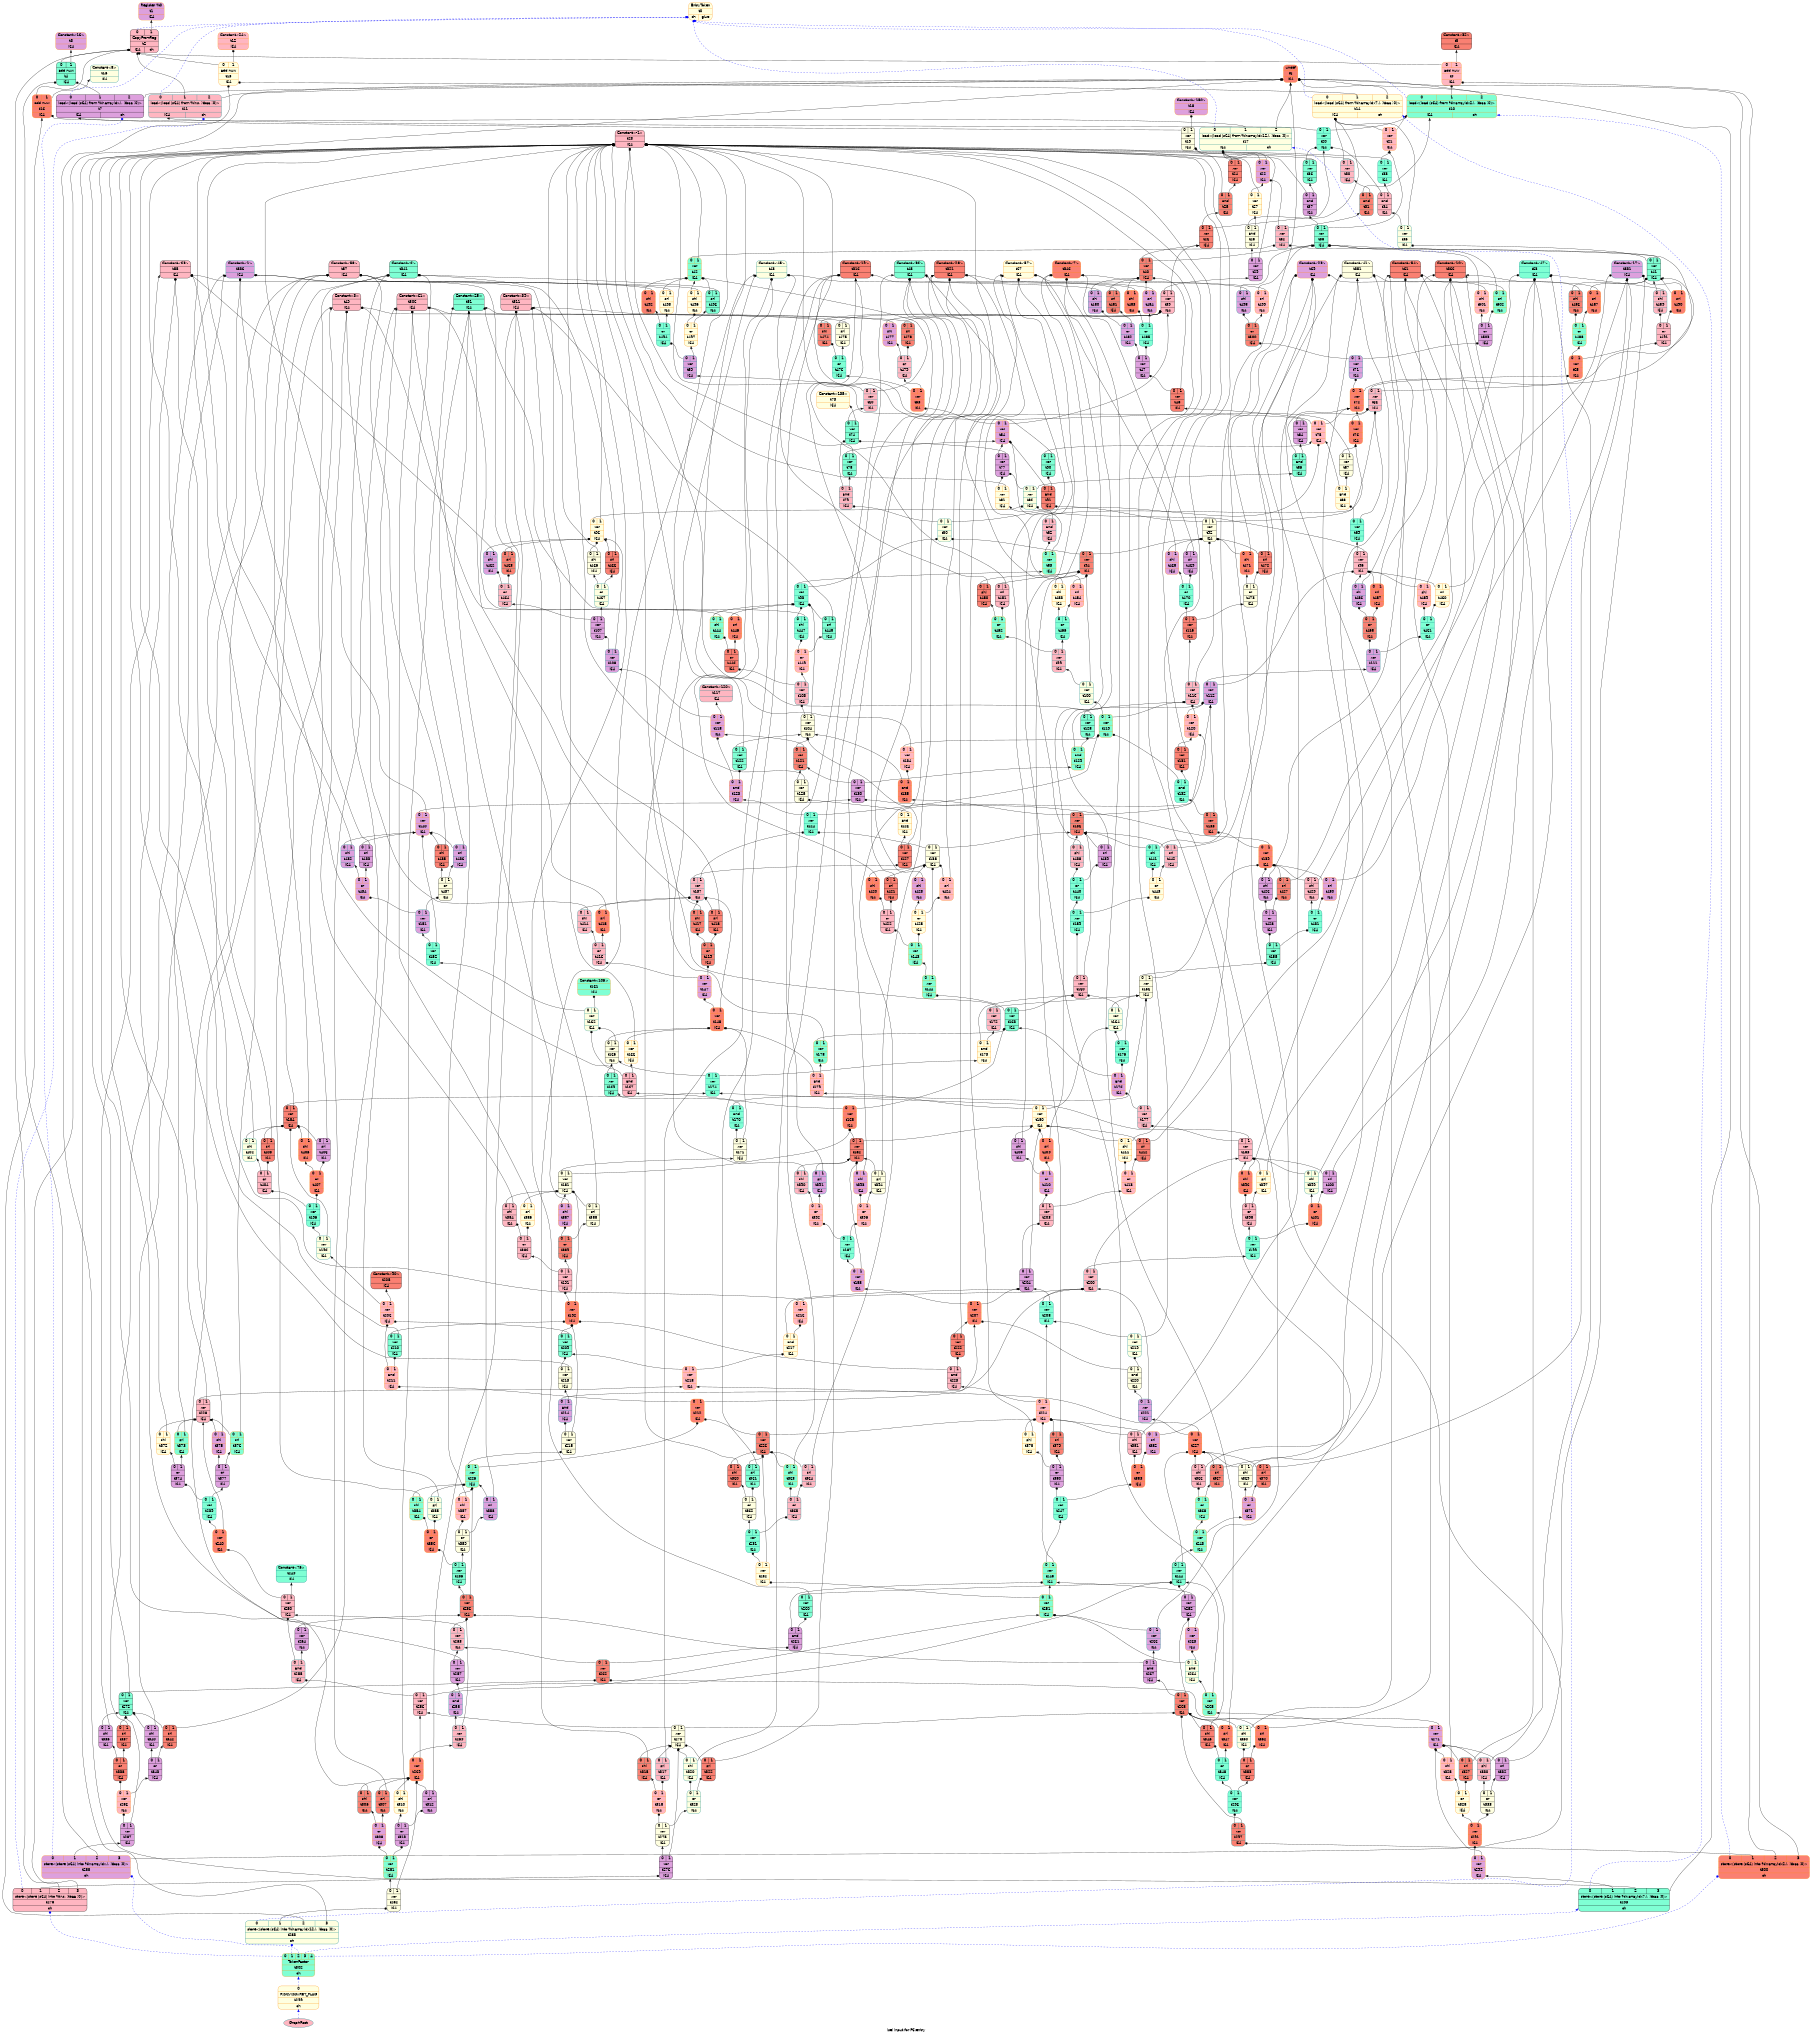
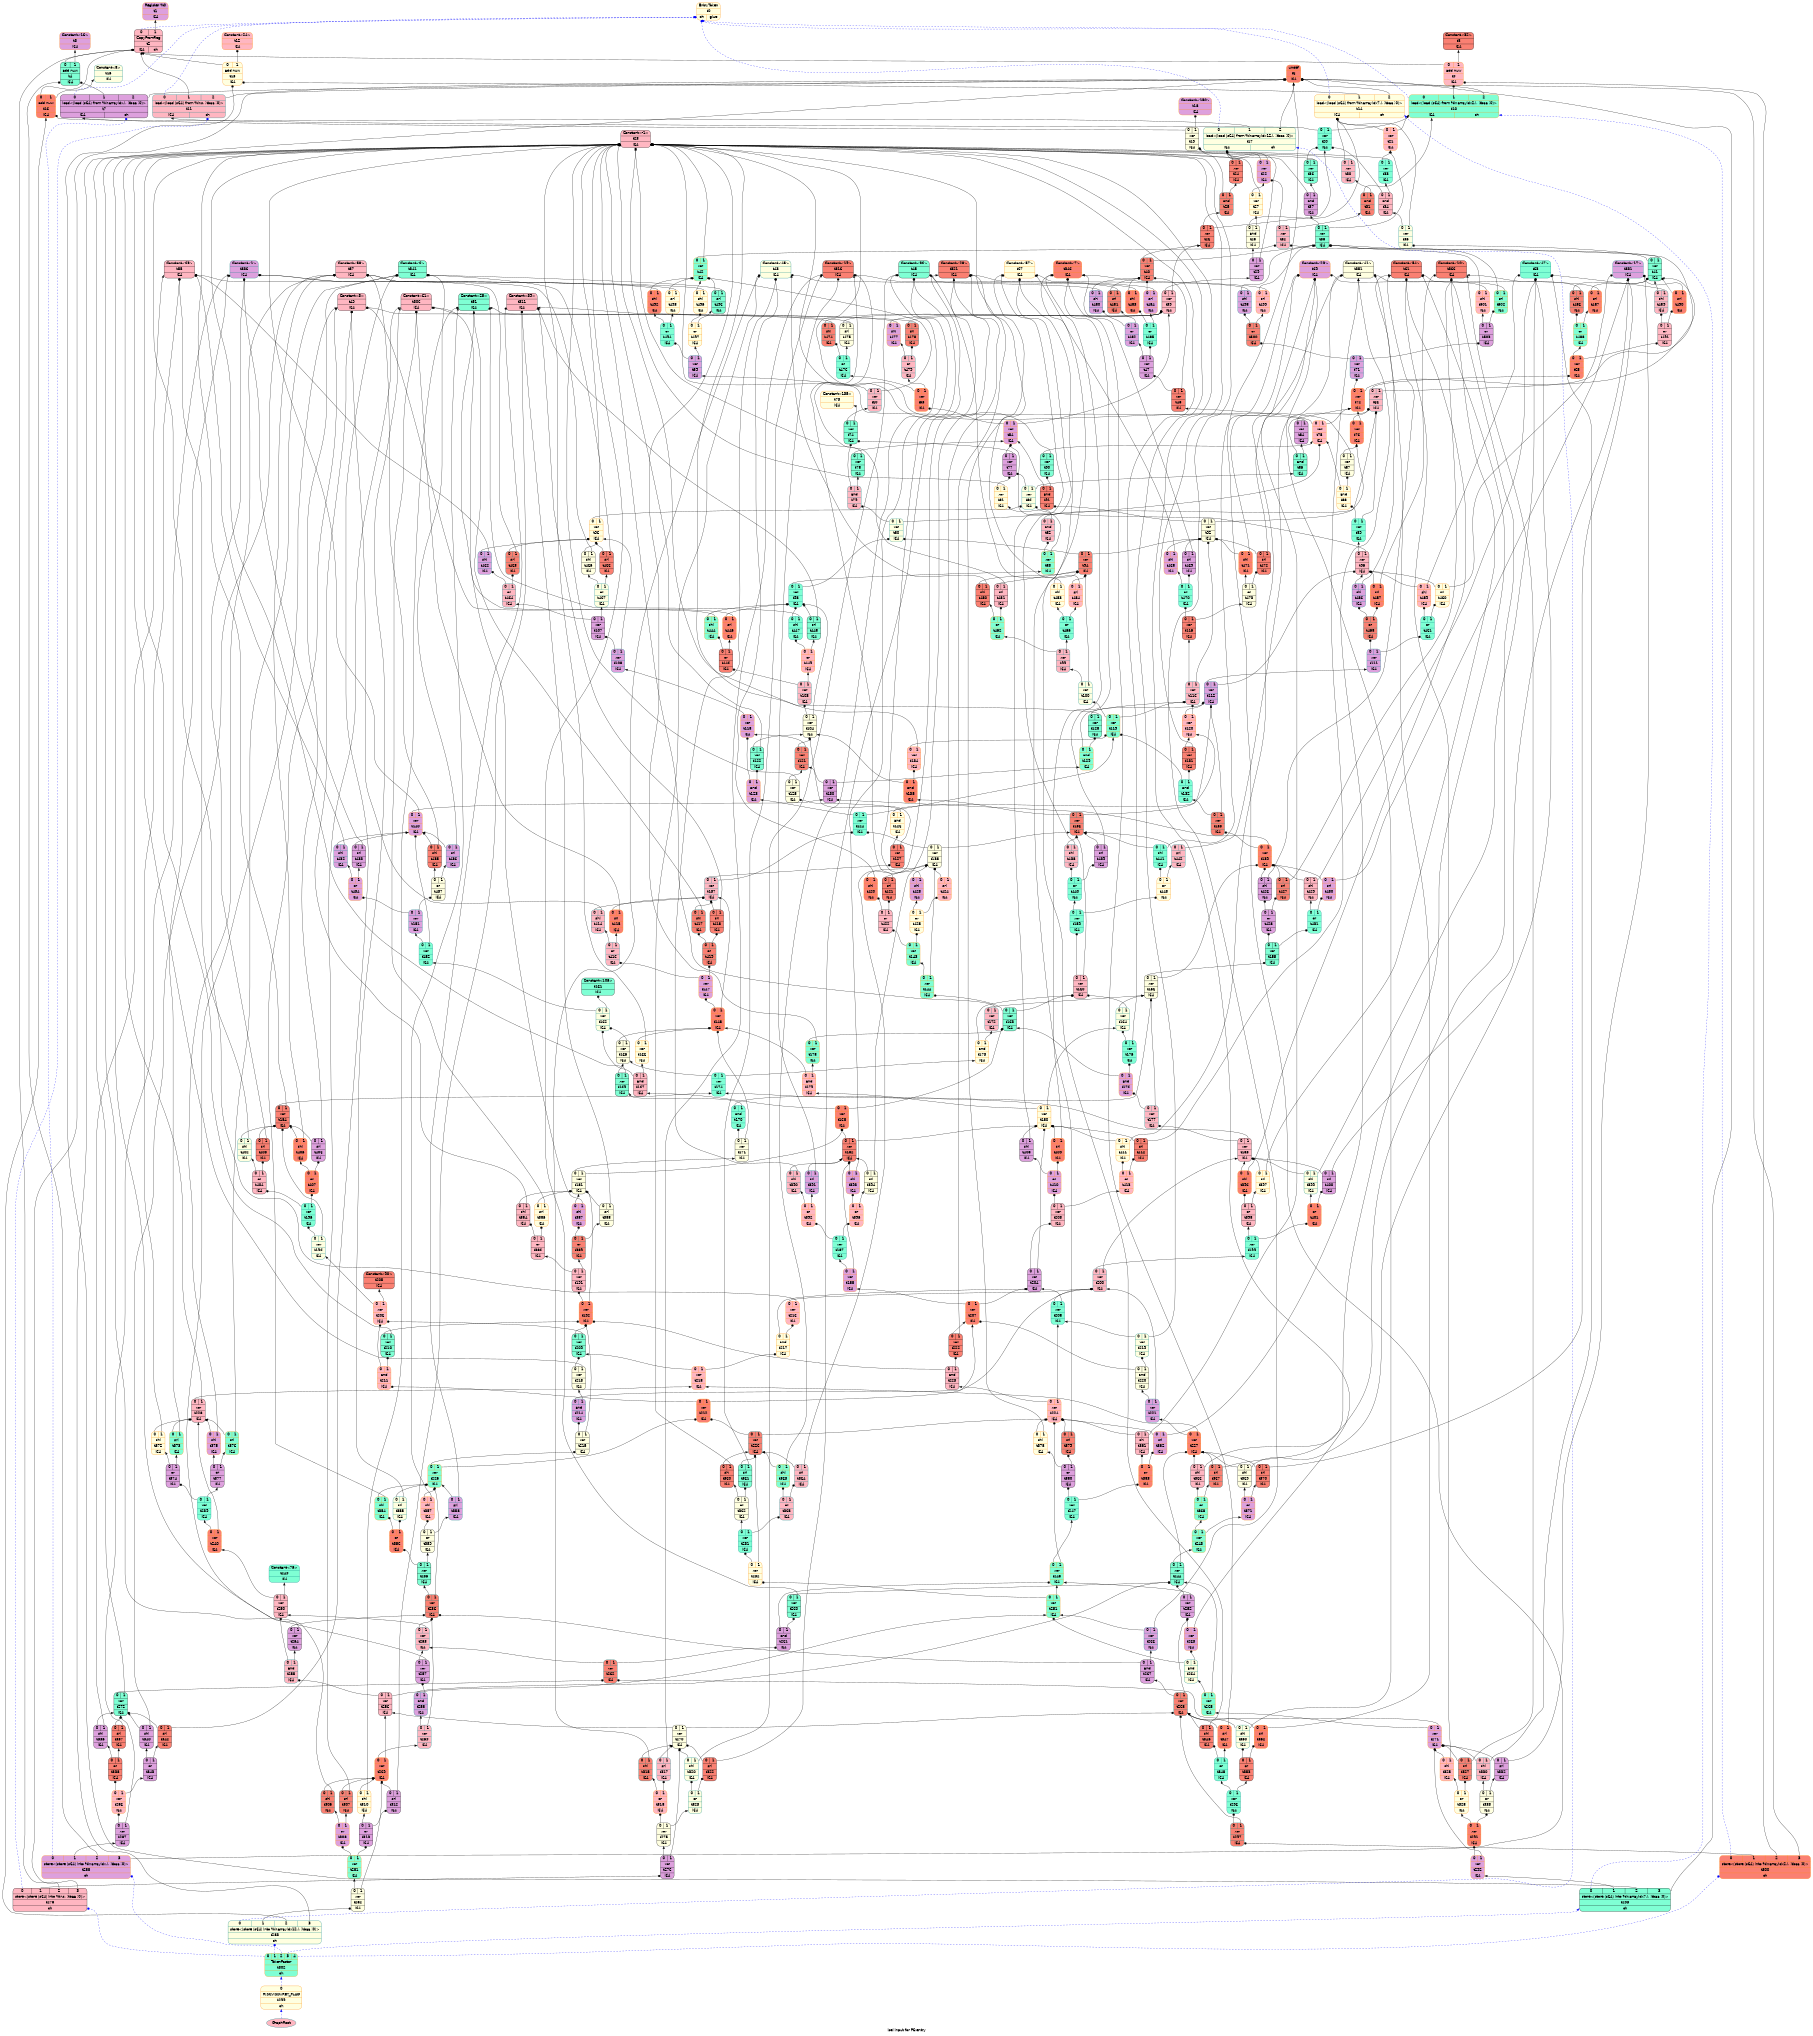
(716, 693) -> none
(594, 987) -> (598, 987)
